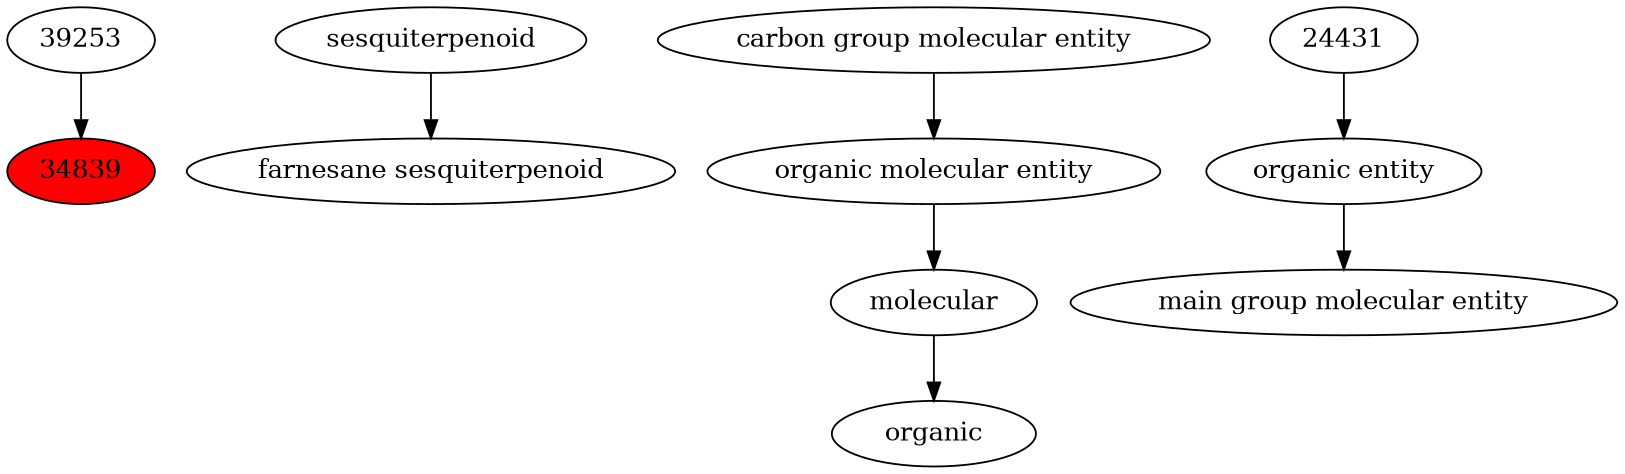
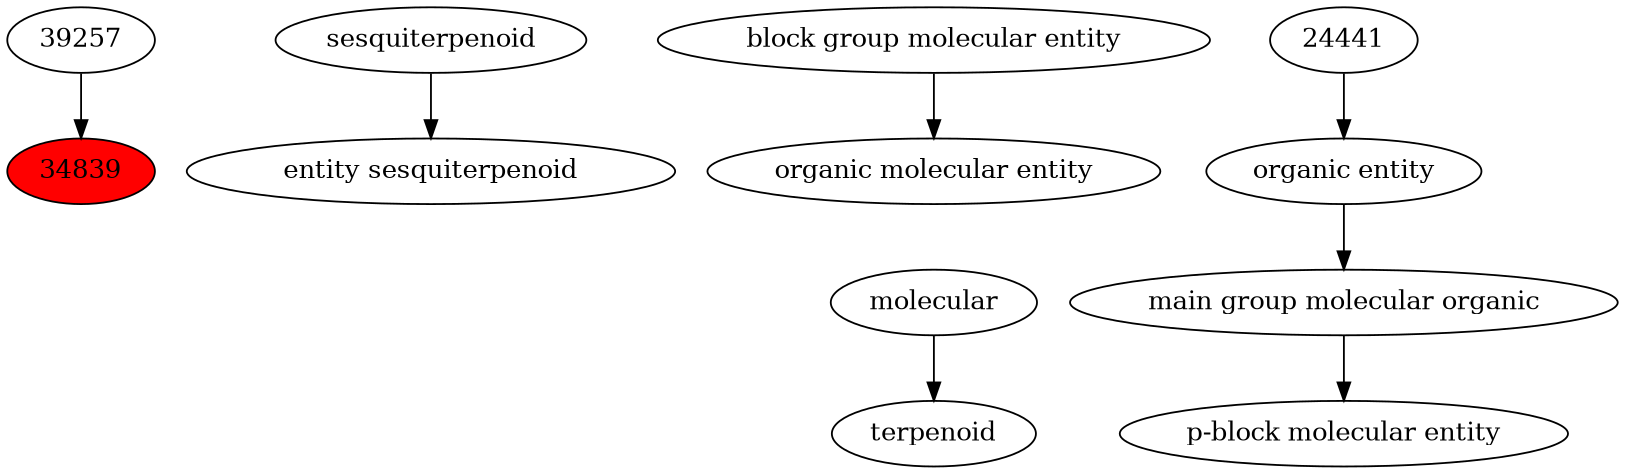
(81, 40) -> (81, 40)
(934, 40) -> (934, 40)
(1344, 40) -> (1344, 40)
(431, 171) -> (431, 171)
(934, 228) -> none
(1344, 302) -> (1344, 302)
(934, 434) -> (934, 434)
none -> (1344, 434)
